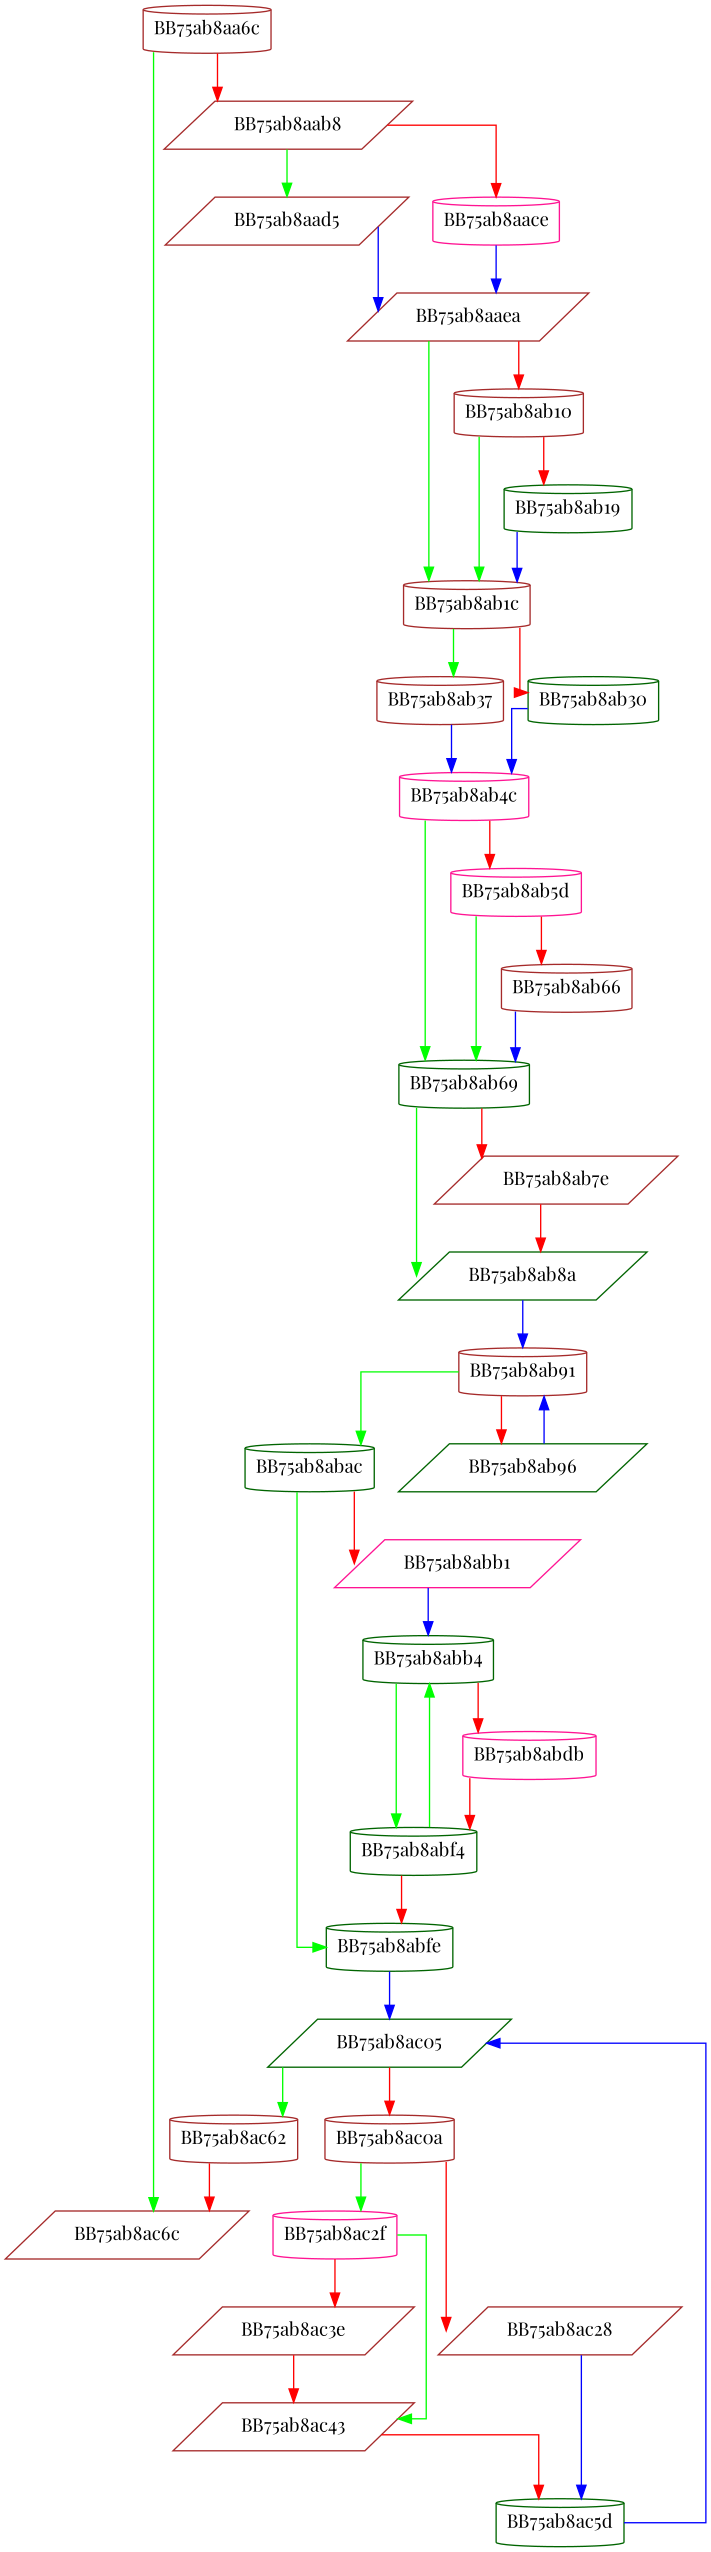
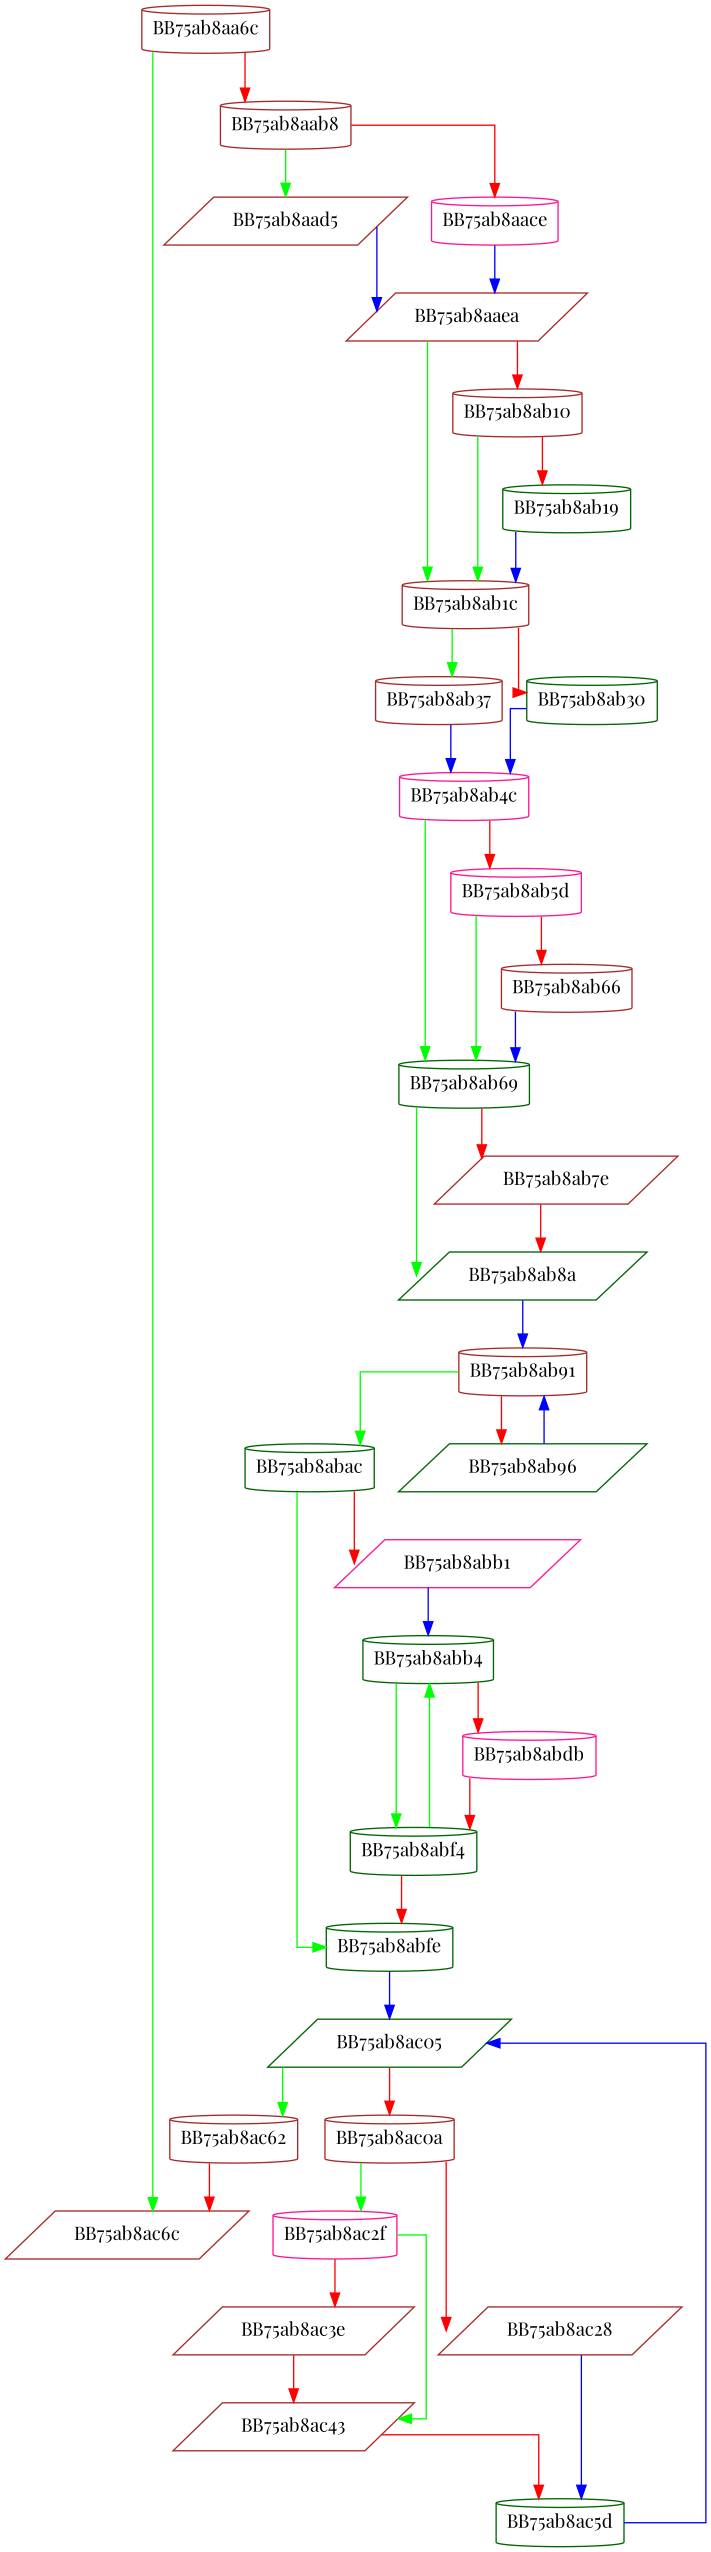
(288, 125) -> (286, 125)
